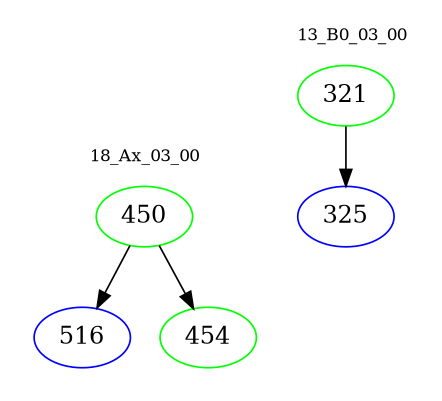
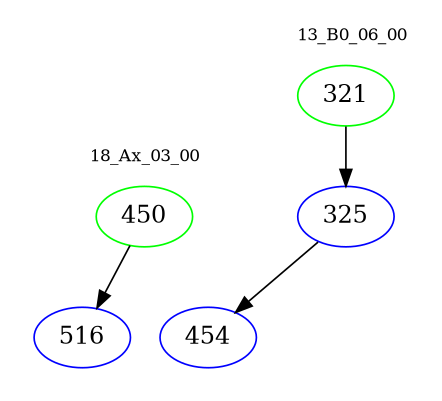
(353, 36) -> (353, 36)
(172, 270) -> (283, 272)
(208, 338) -> (208, 338)
